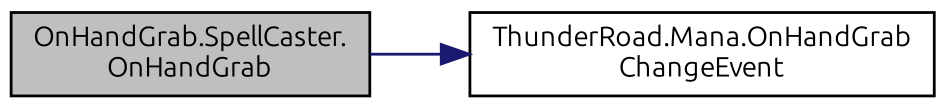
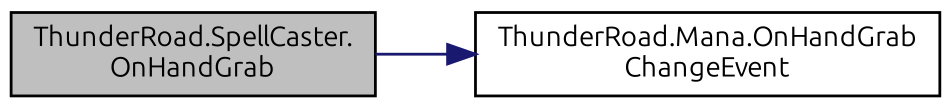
(190, 54) -> (193, 54)
